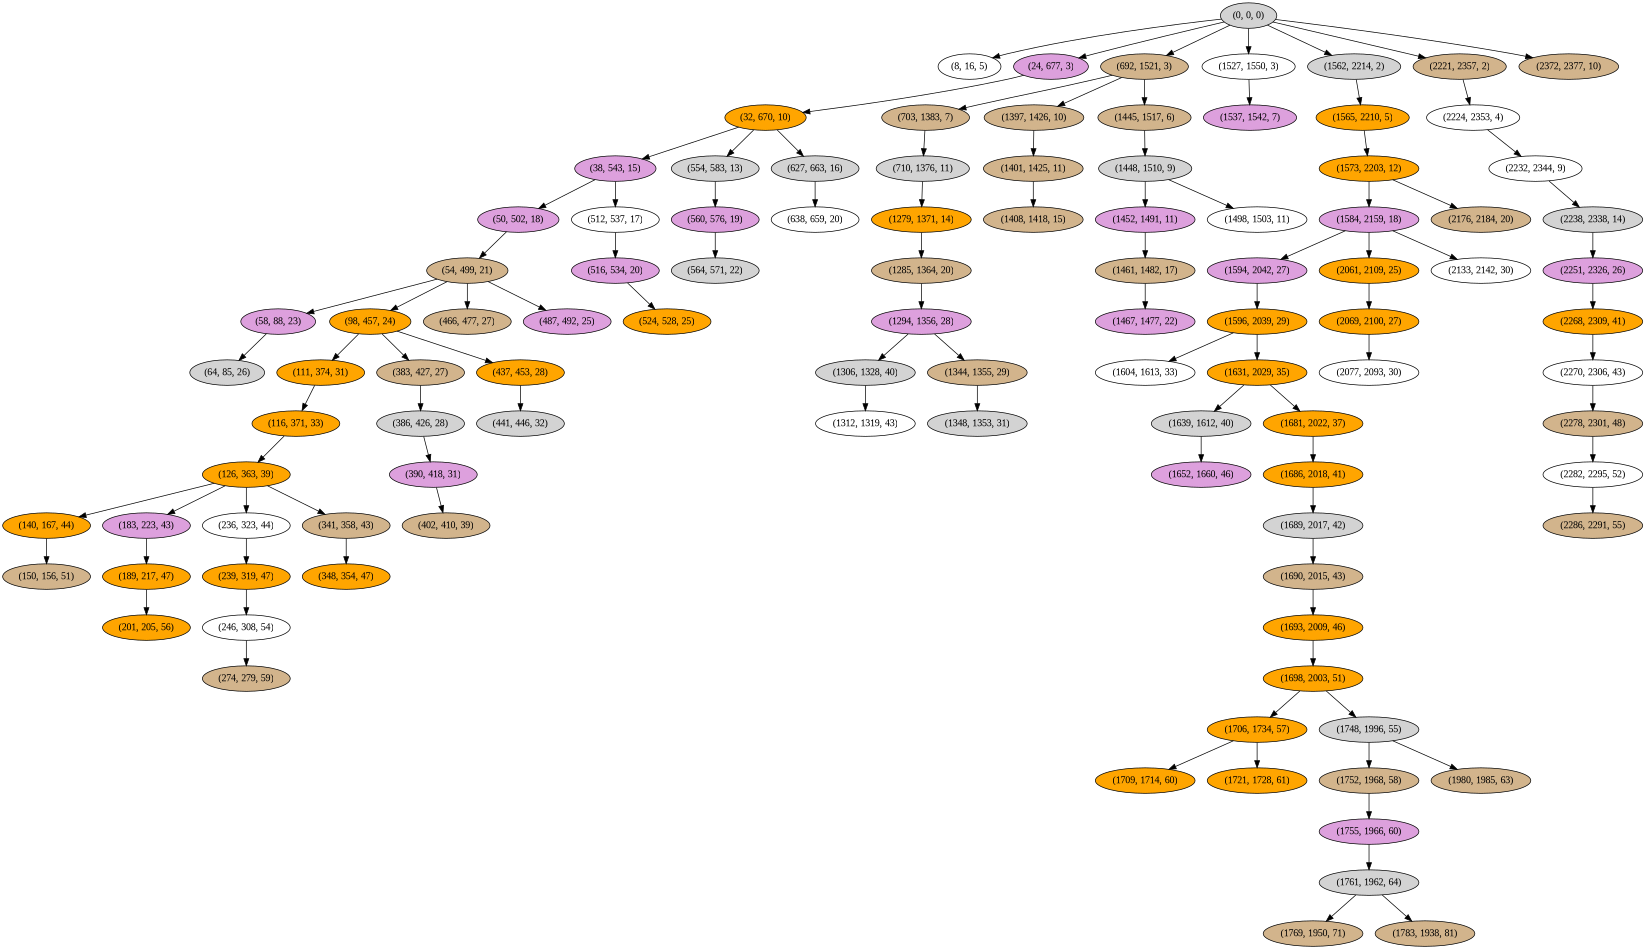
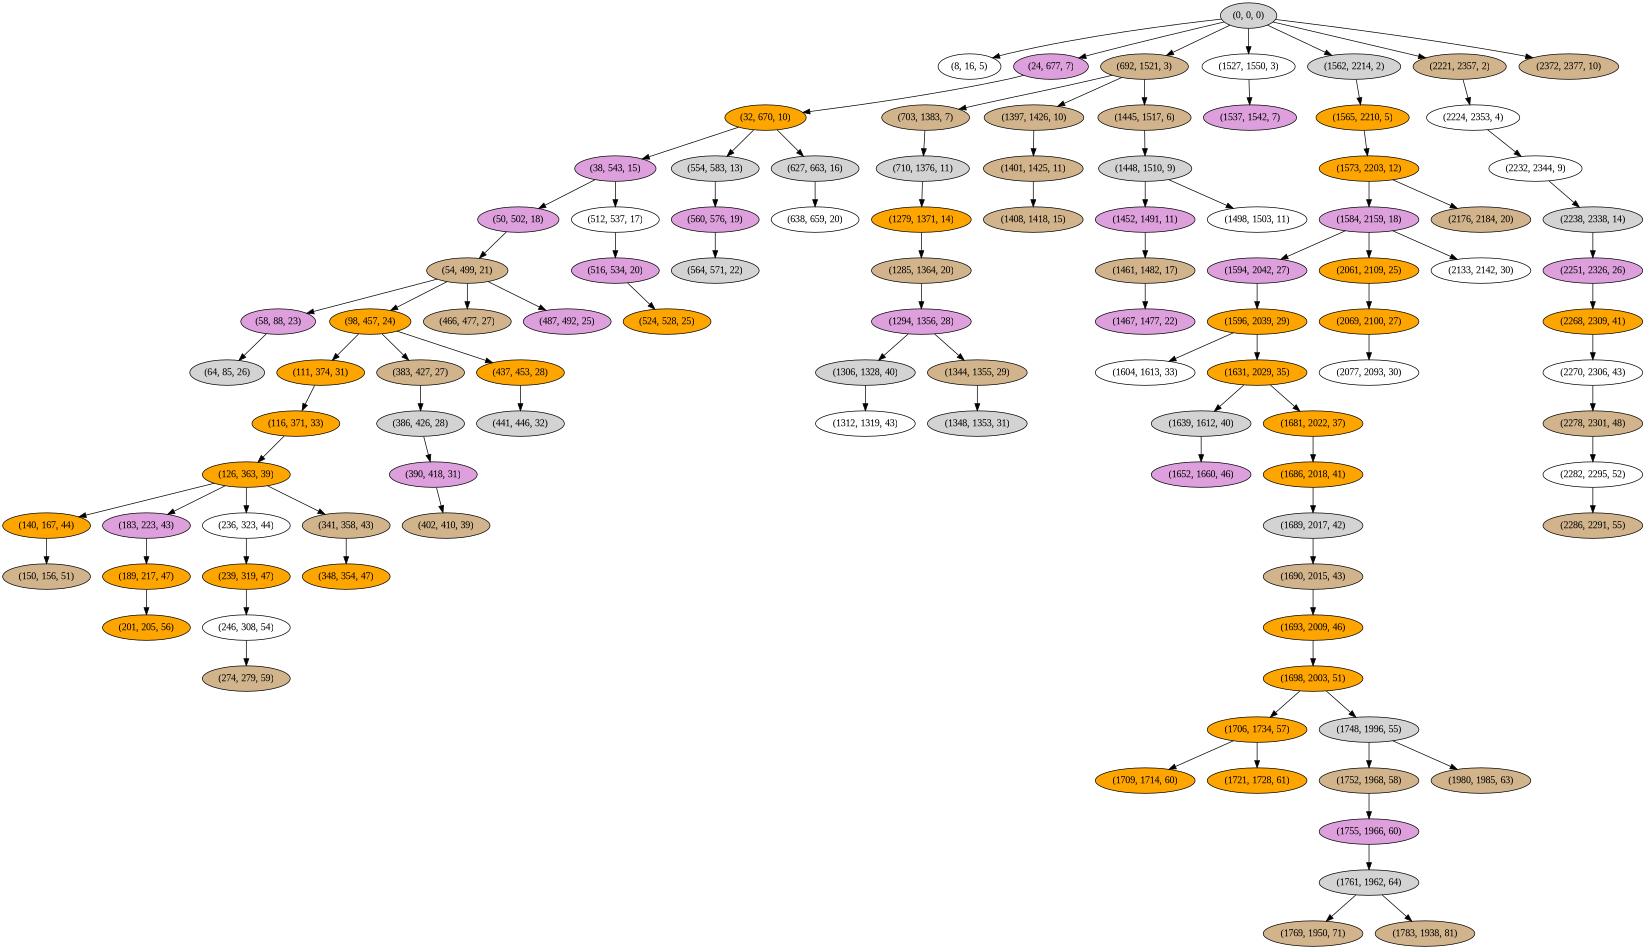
(1051, 67) -> (1051, 67)
